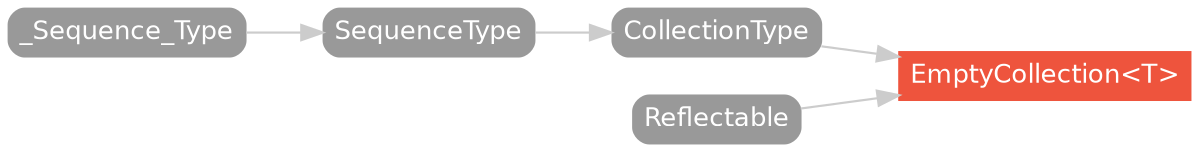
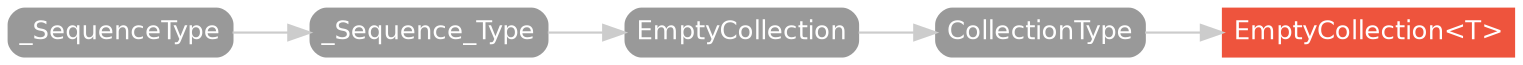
none -> (121, 33)
(429, 33) -> (742, 33)
(717, 119) -> none
